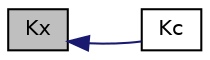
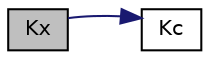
(115, 43) -> (95, 16)
